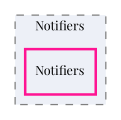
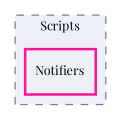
(60, 27) -> (60, 27)
